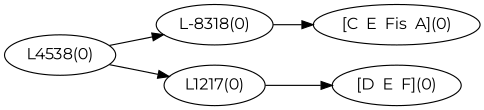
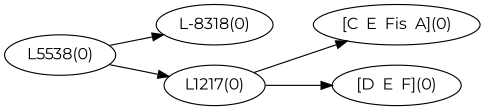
(287, 25) -> (295, 59)
(60, 55) -> (60, 55)
